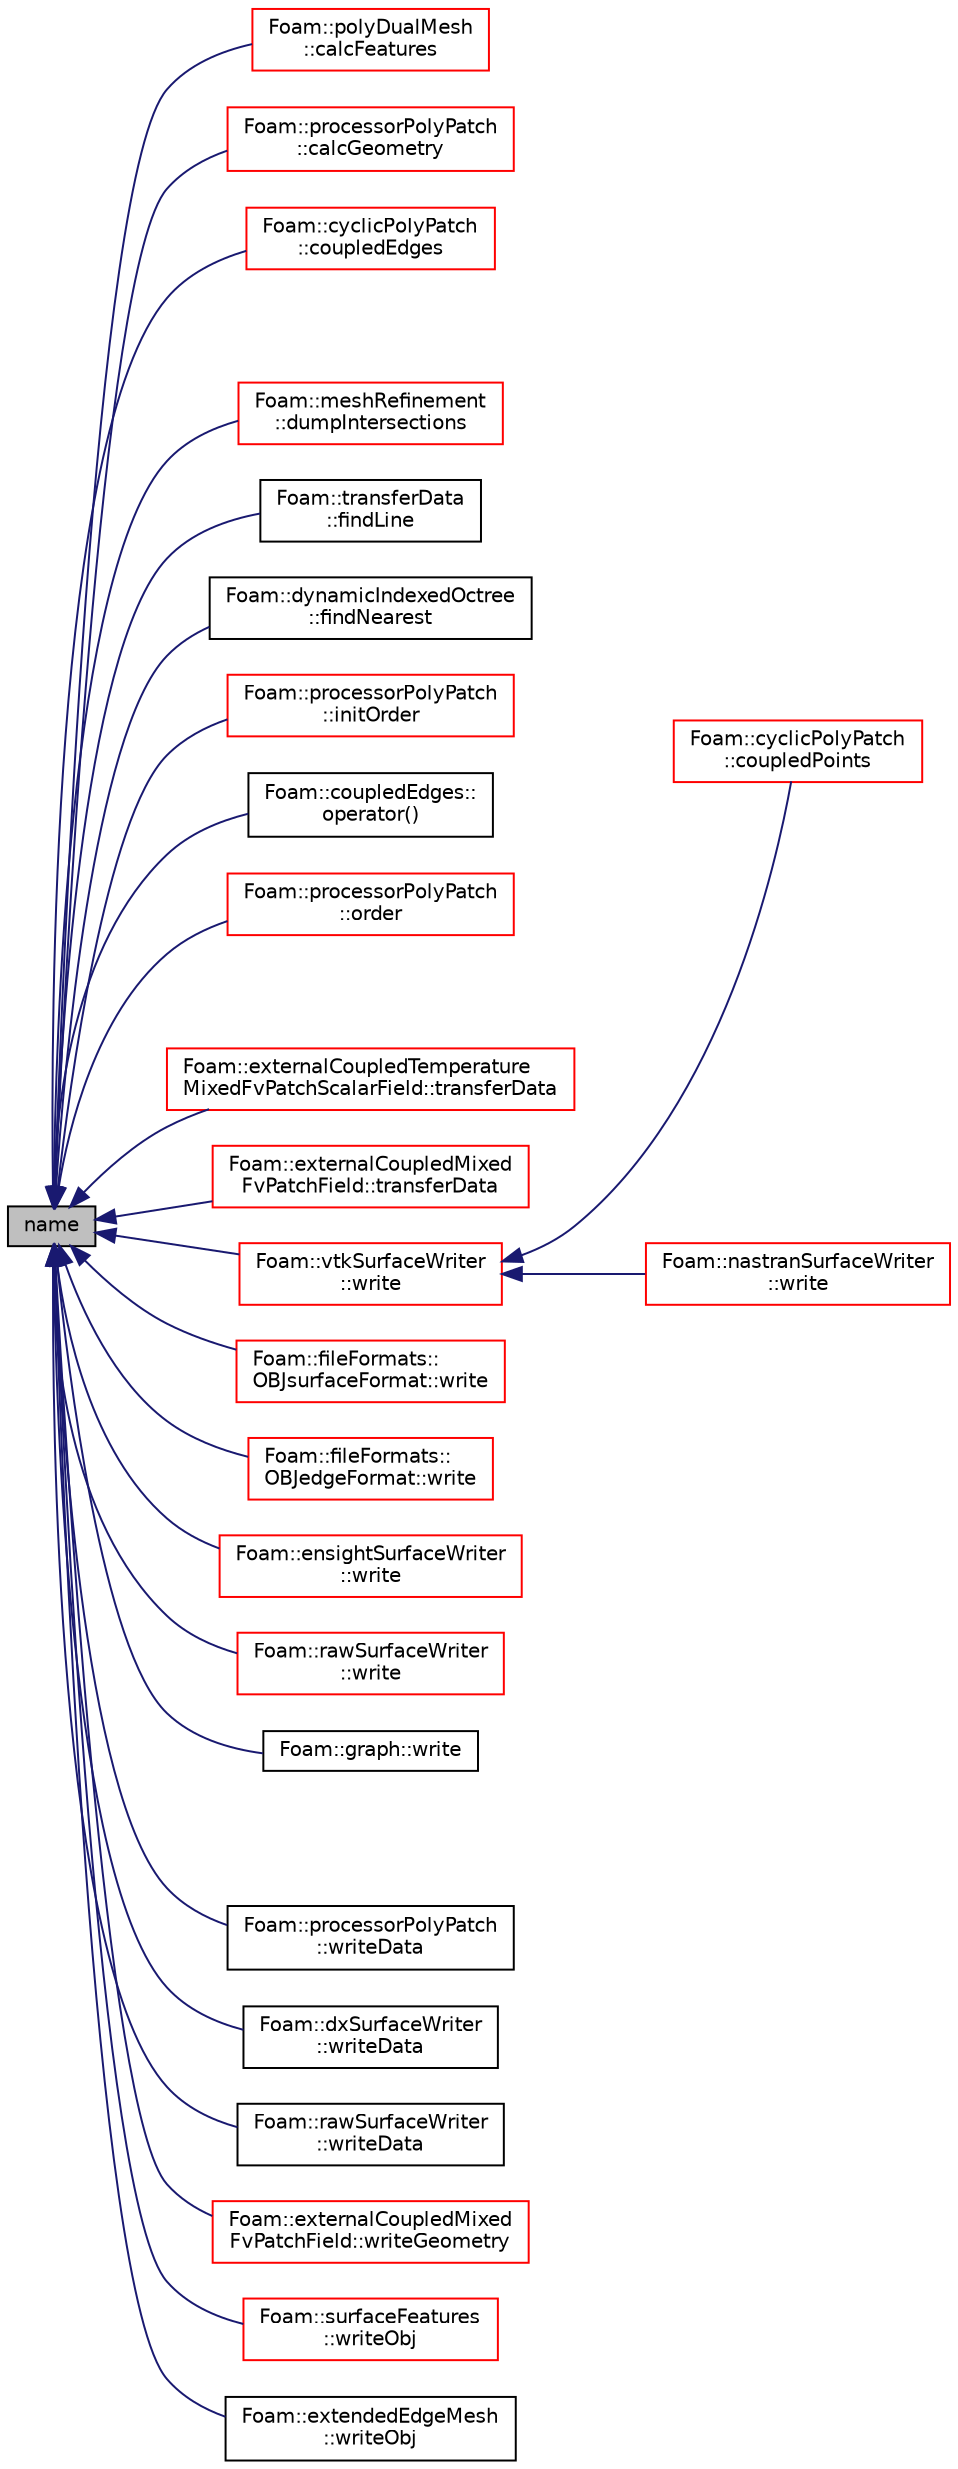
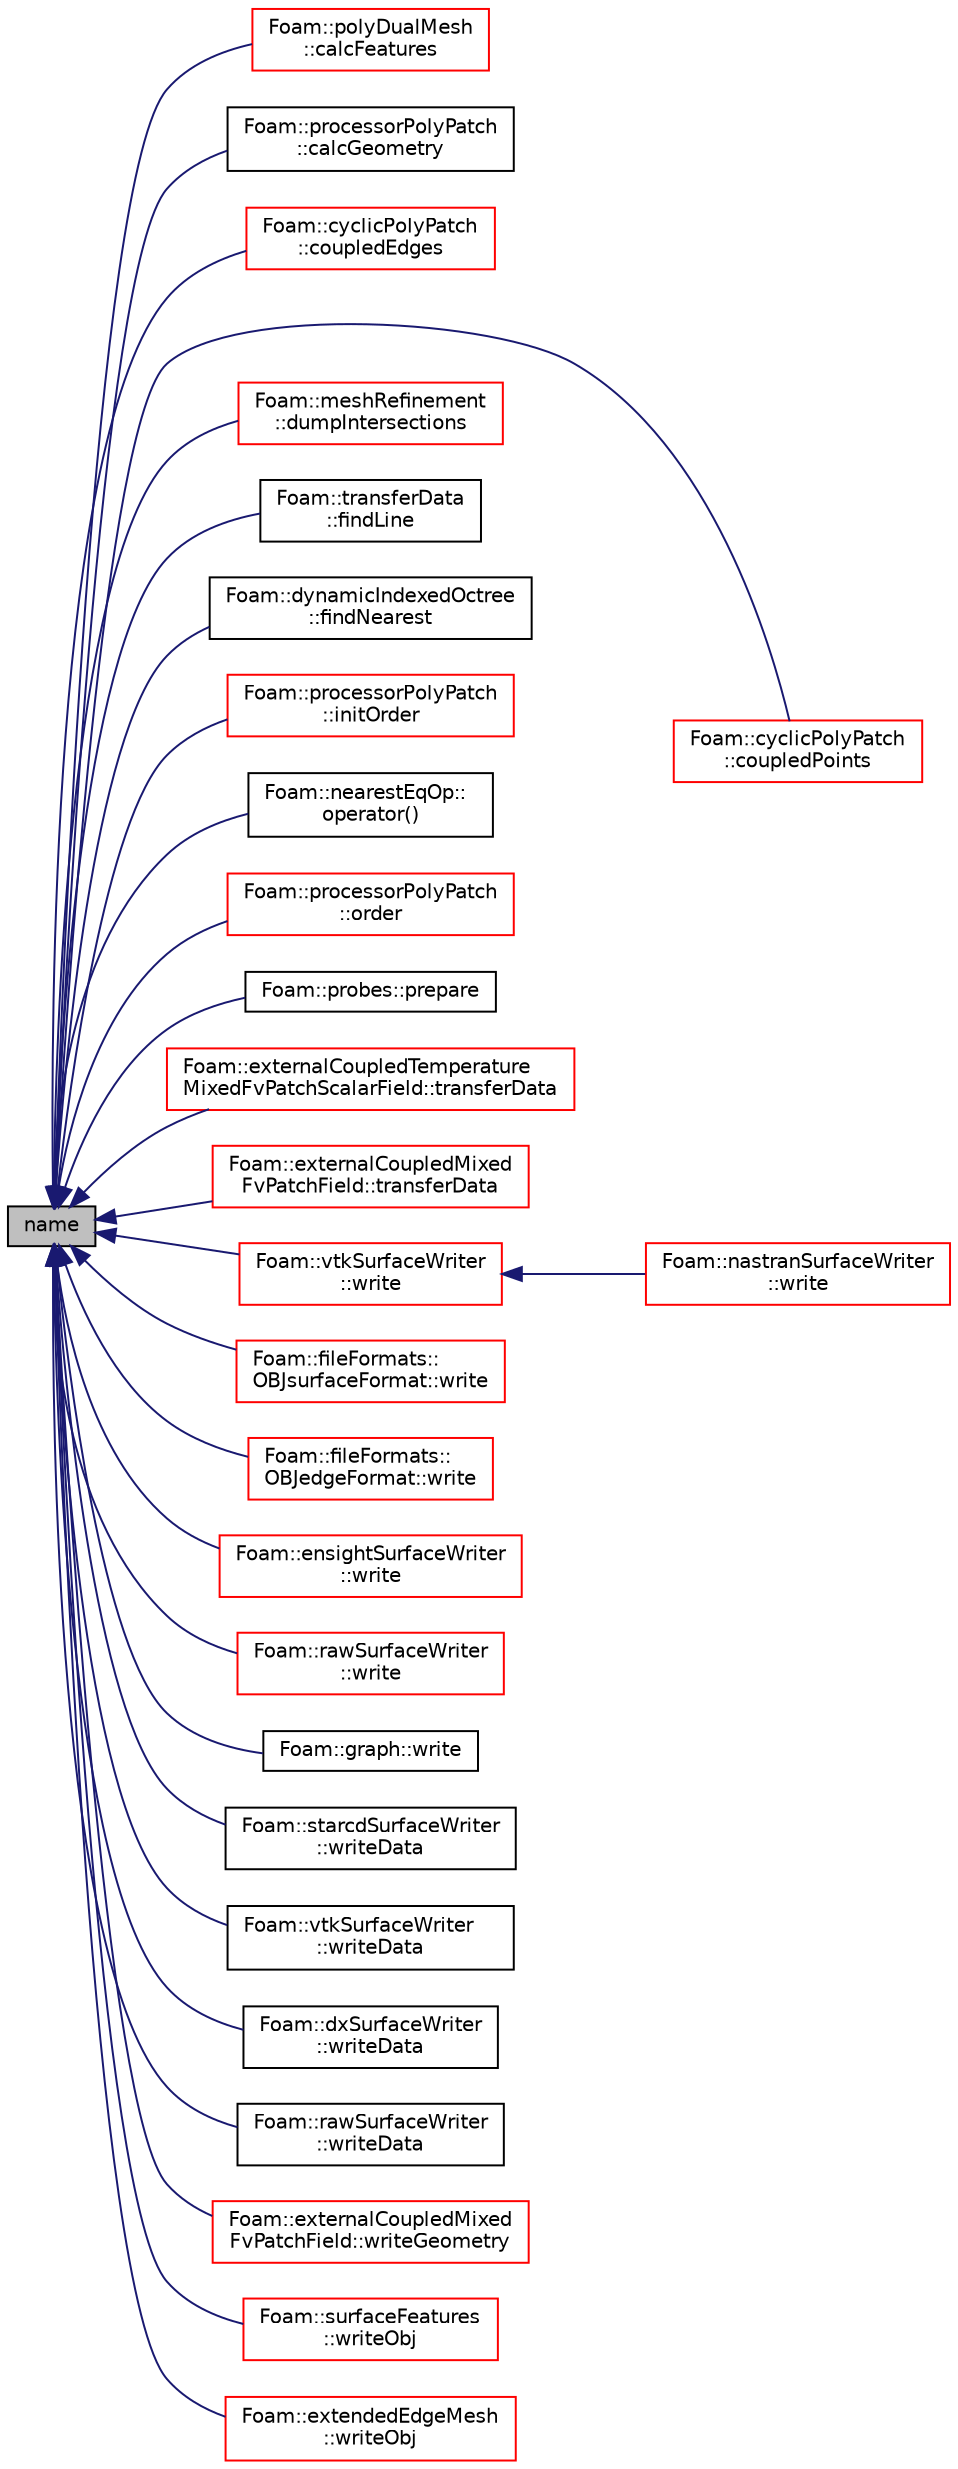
(371, 139) -> (371, 139)
(371, 805) -> (371, 805)
none -> (371, 992)
(706, 1050) -> (173, 361)
none -> (371, 1838)
(371, 1938) -> (371, 1938)
(371, 2429) -> (371, 2429)
